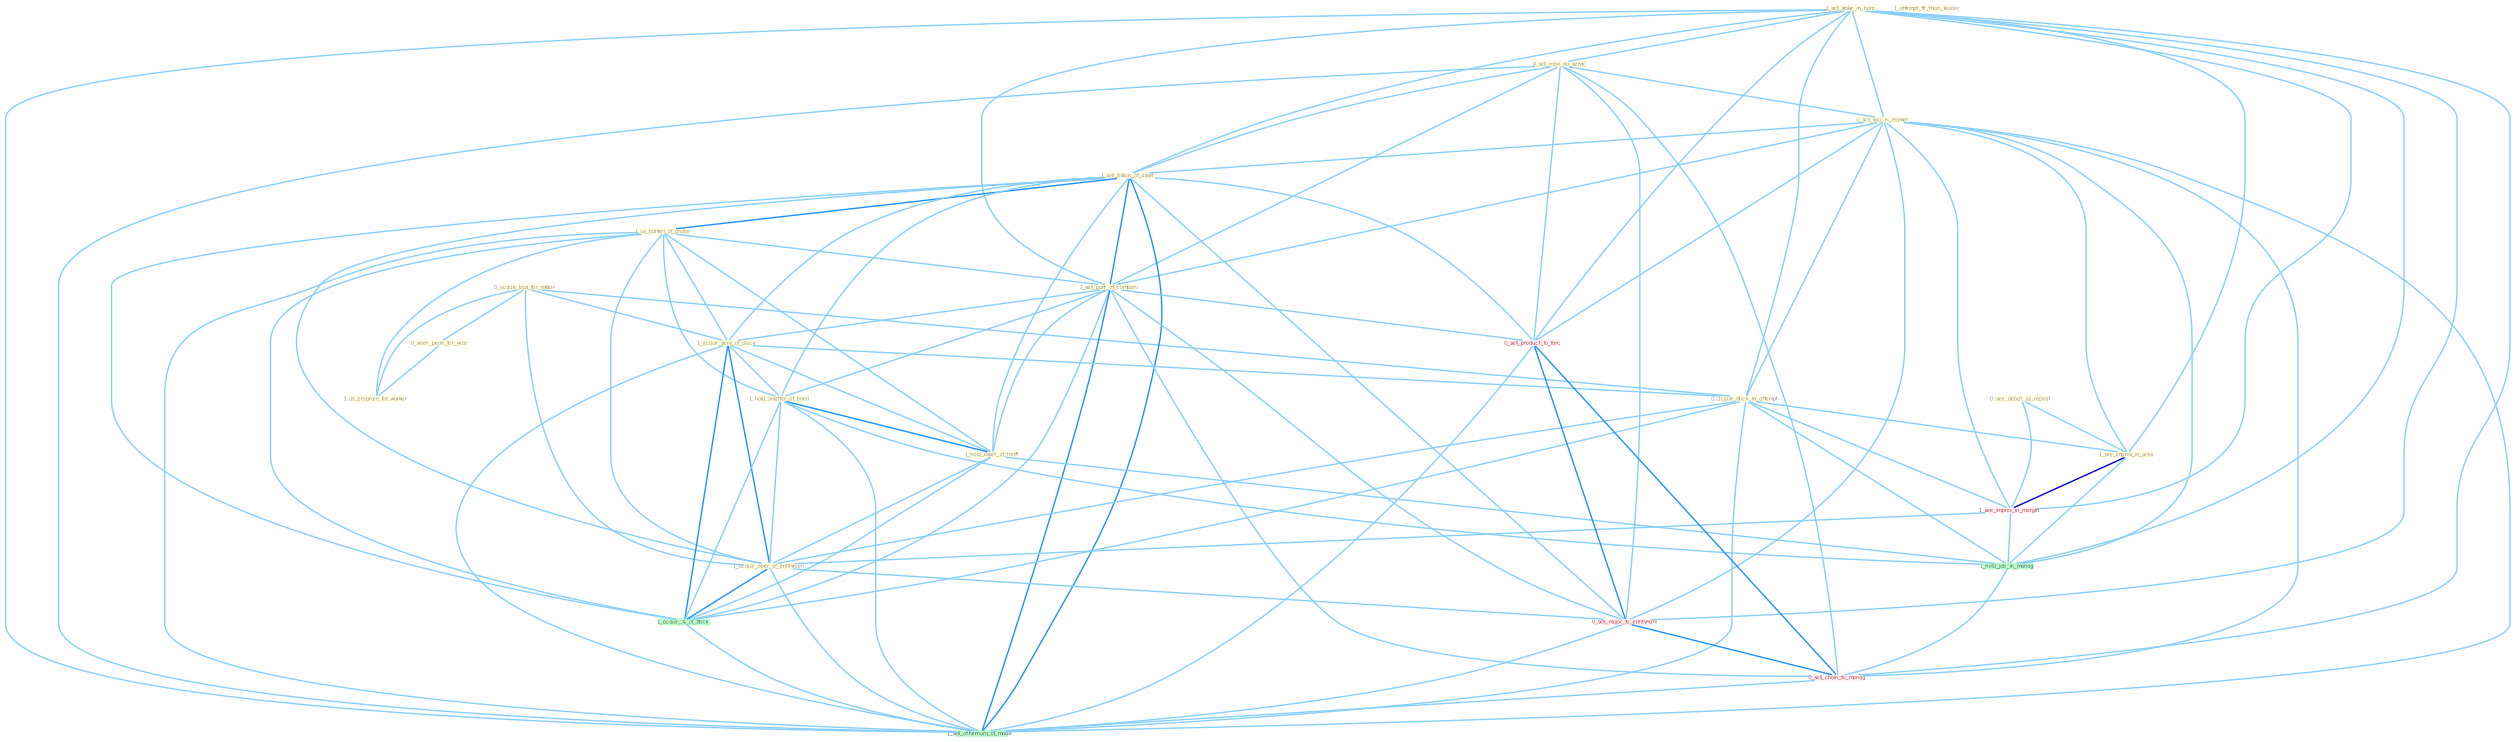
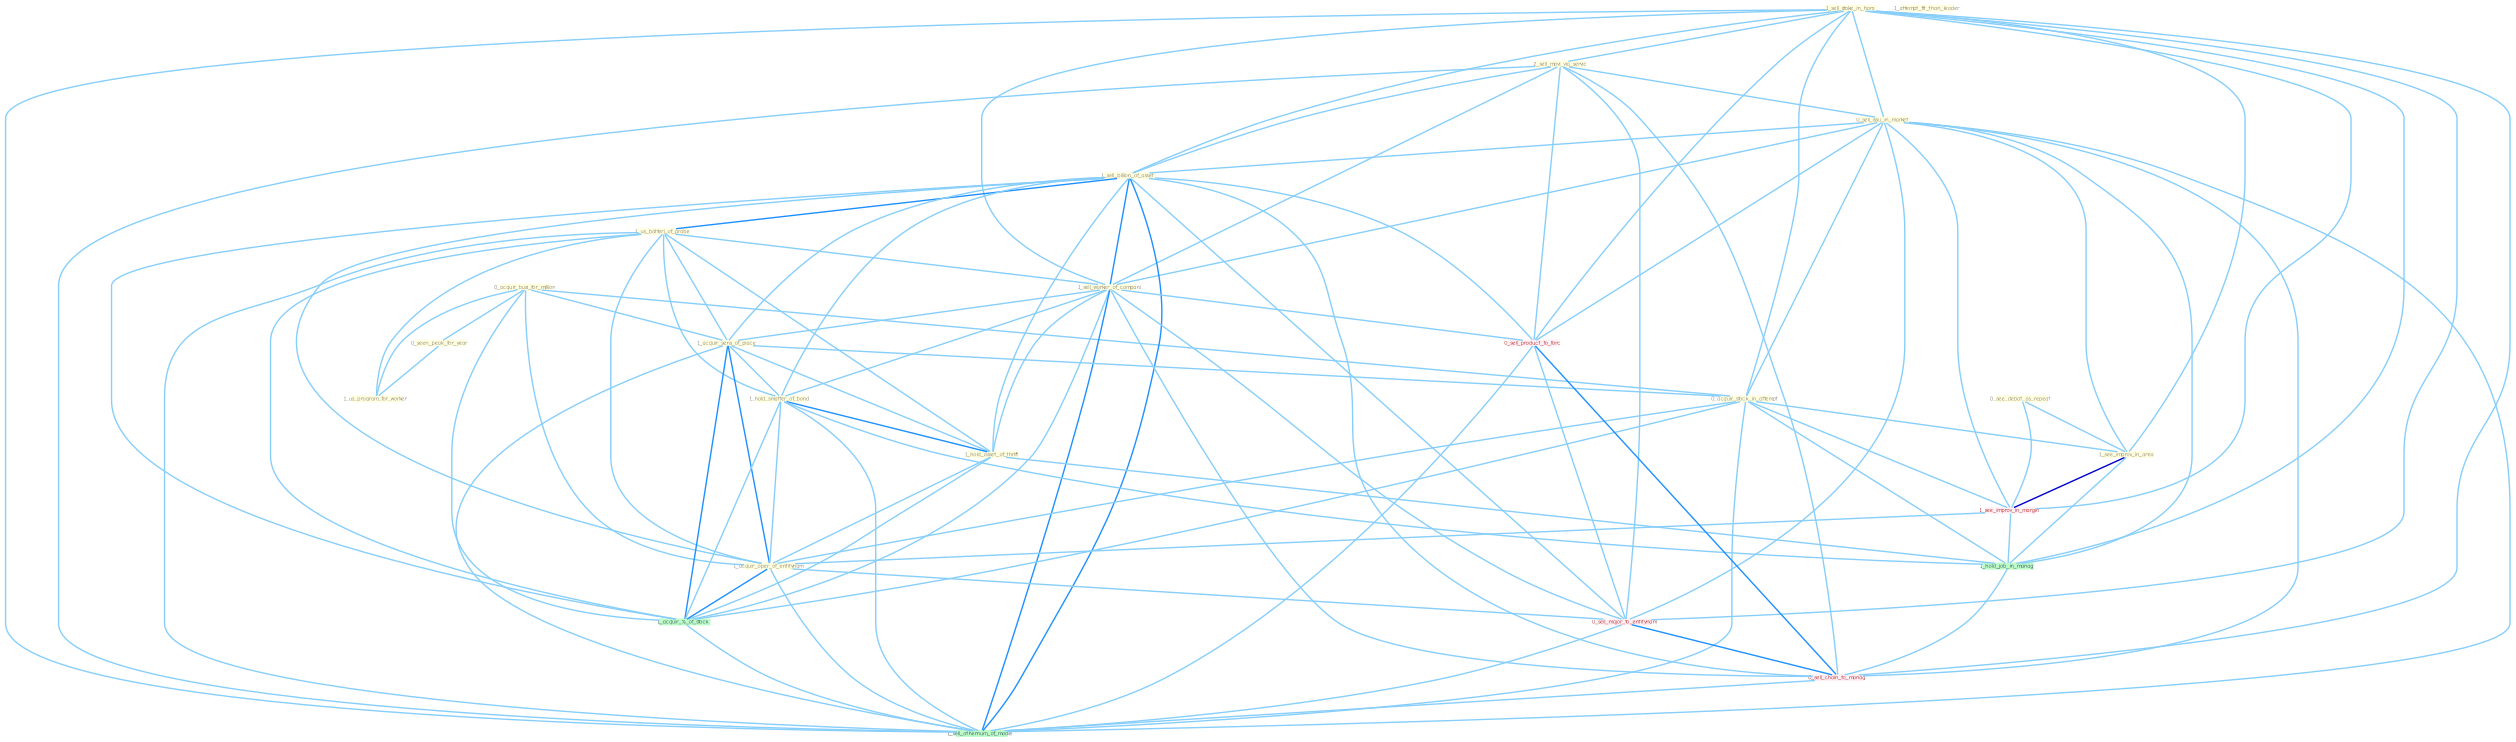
(1560, 64) -> (1560, 64)
(1110, 287) -> (1110, 287)
(1580, 483) -> (1580, 483)
none -> (452, 507)
none -> (1420, 553)
